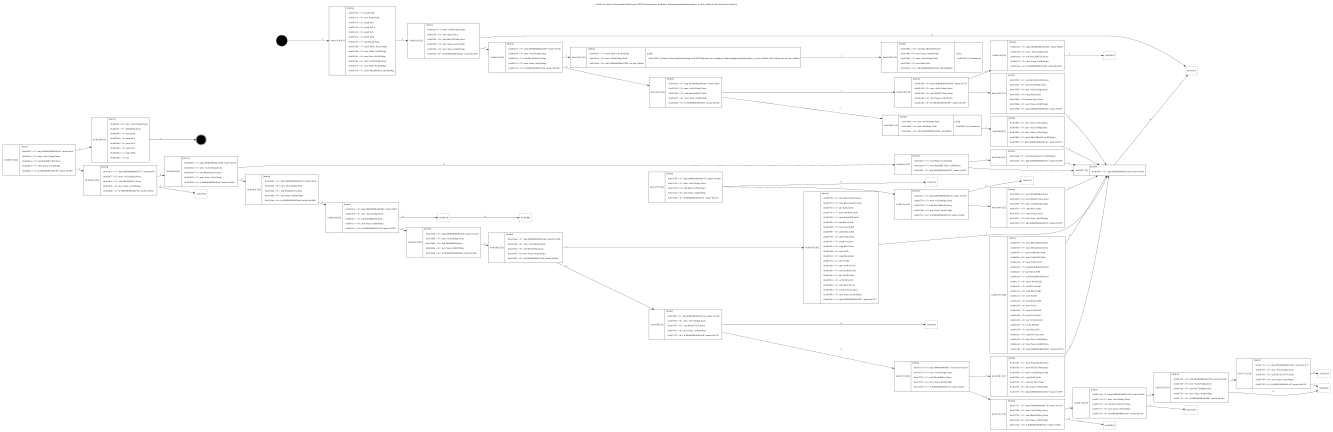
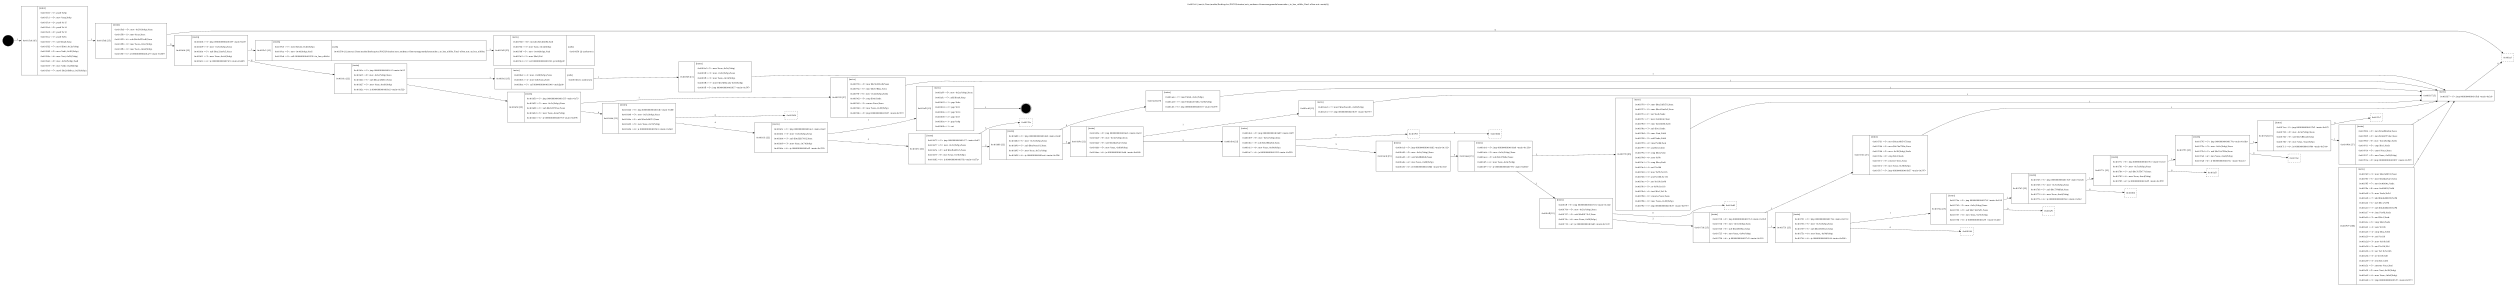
none -> (714, 128)
(979, 161) -> (1220, 125)
(1313, 385) -> (2171, 161)
